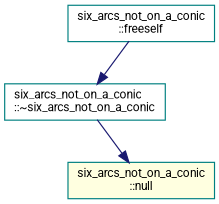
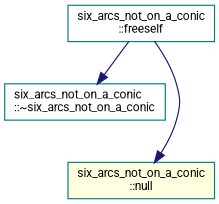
(110, 136) -> (179, 96)
